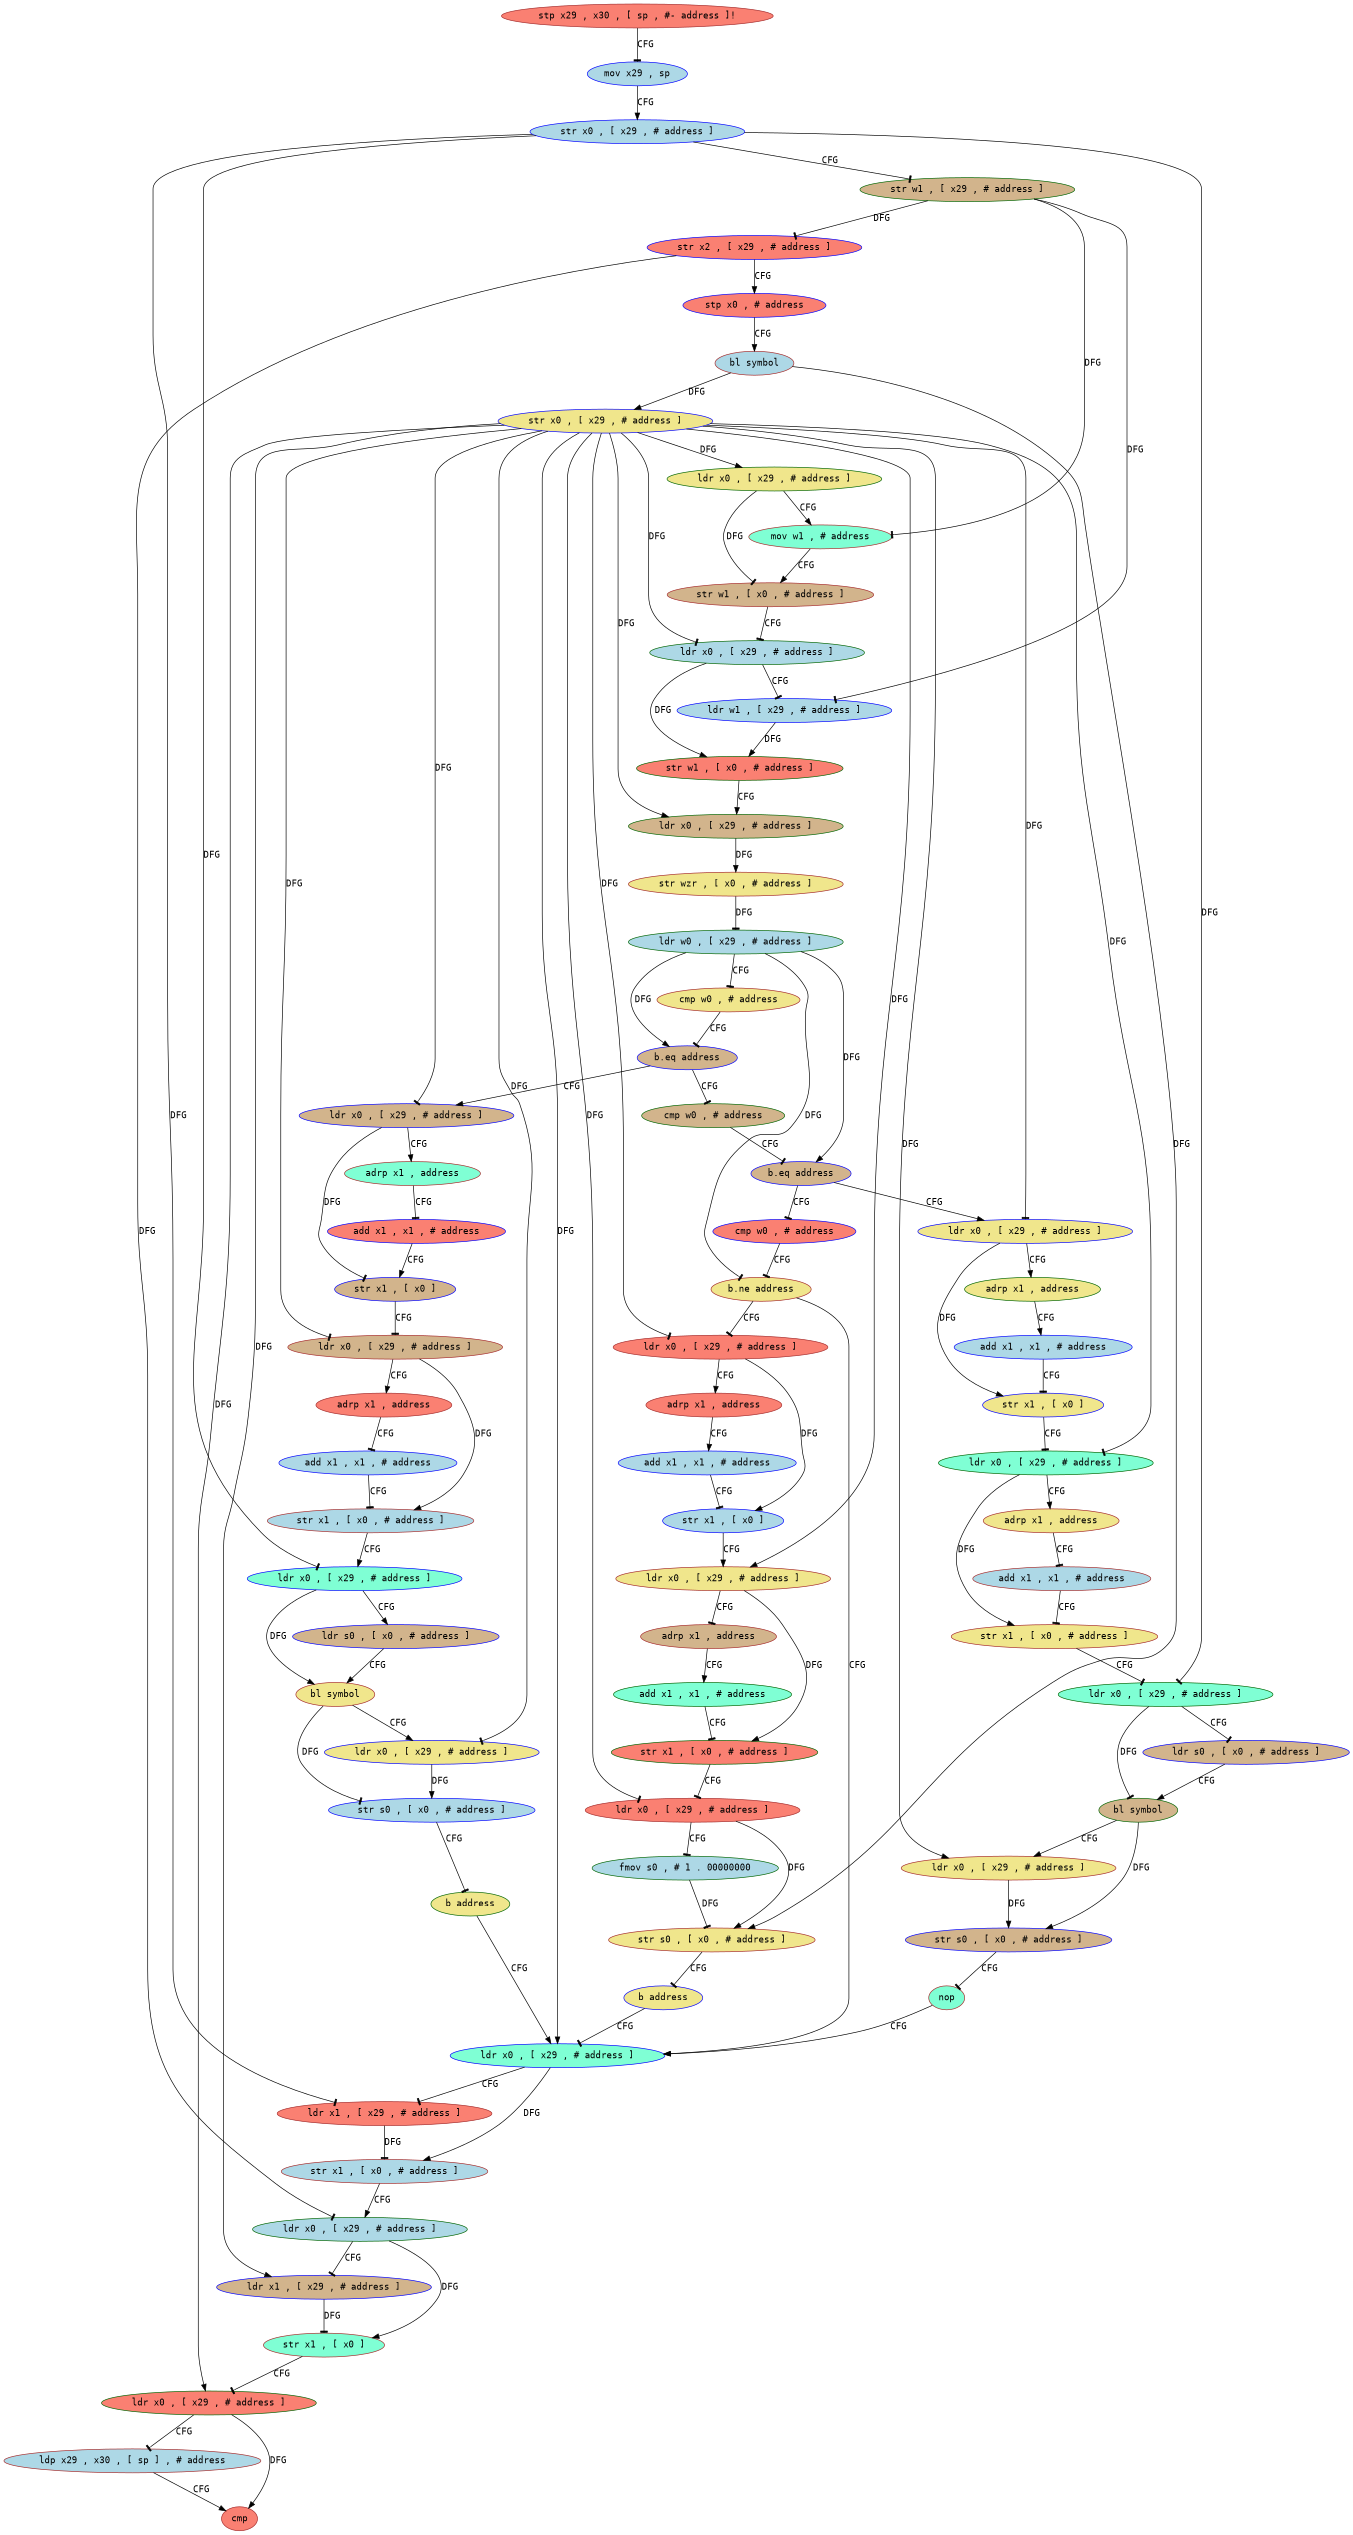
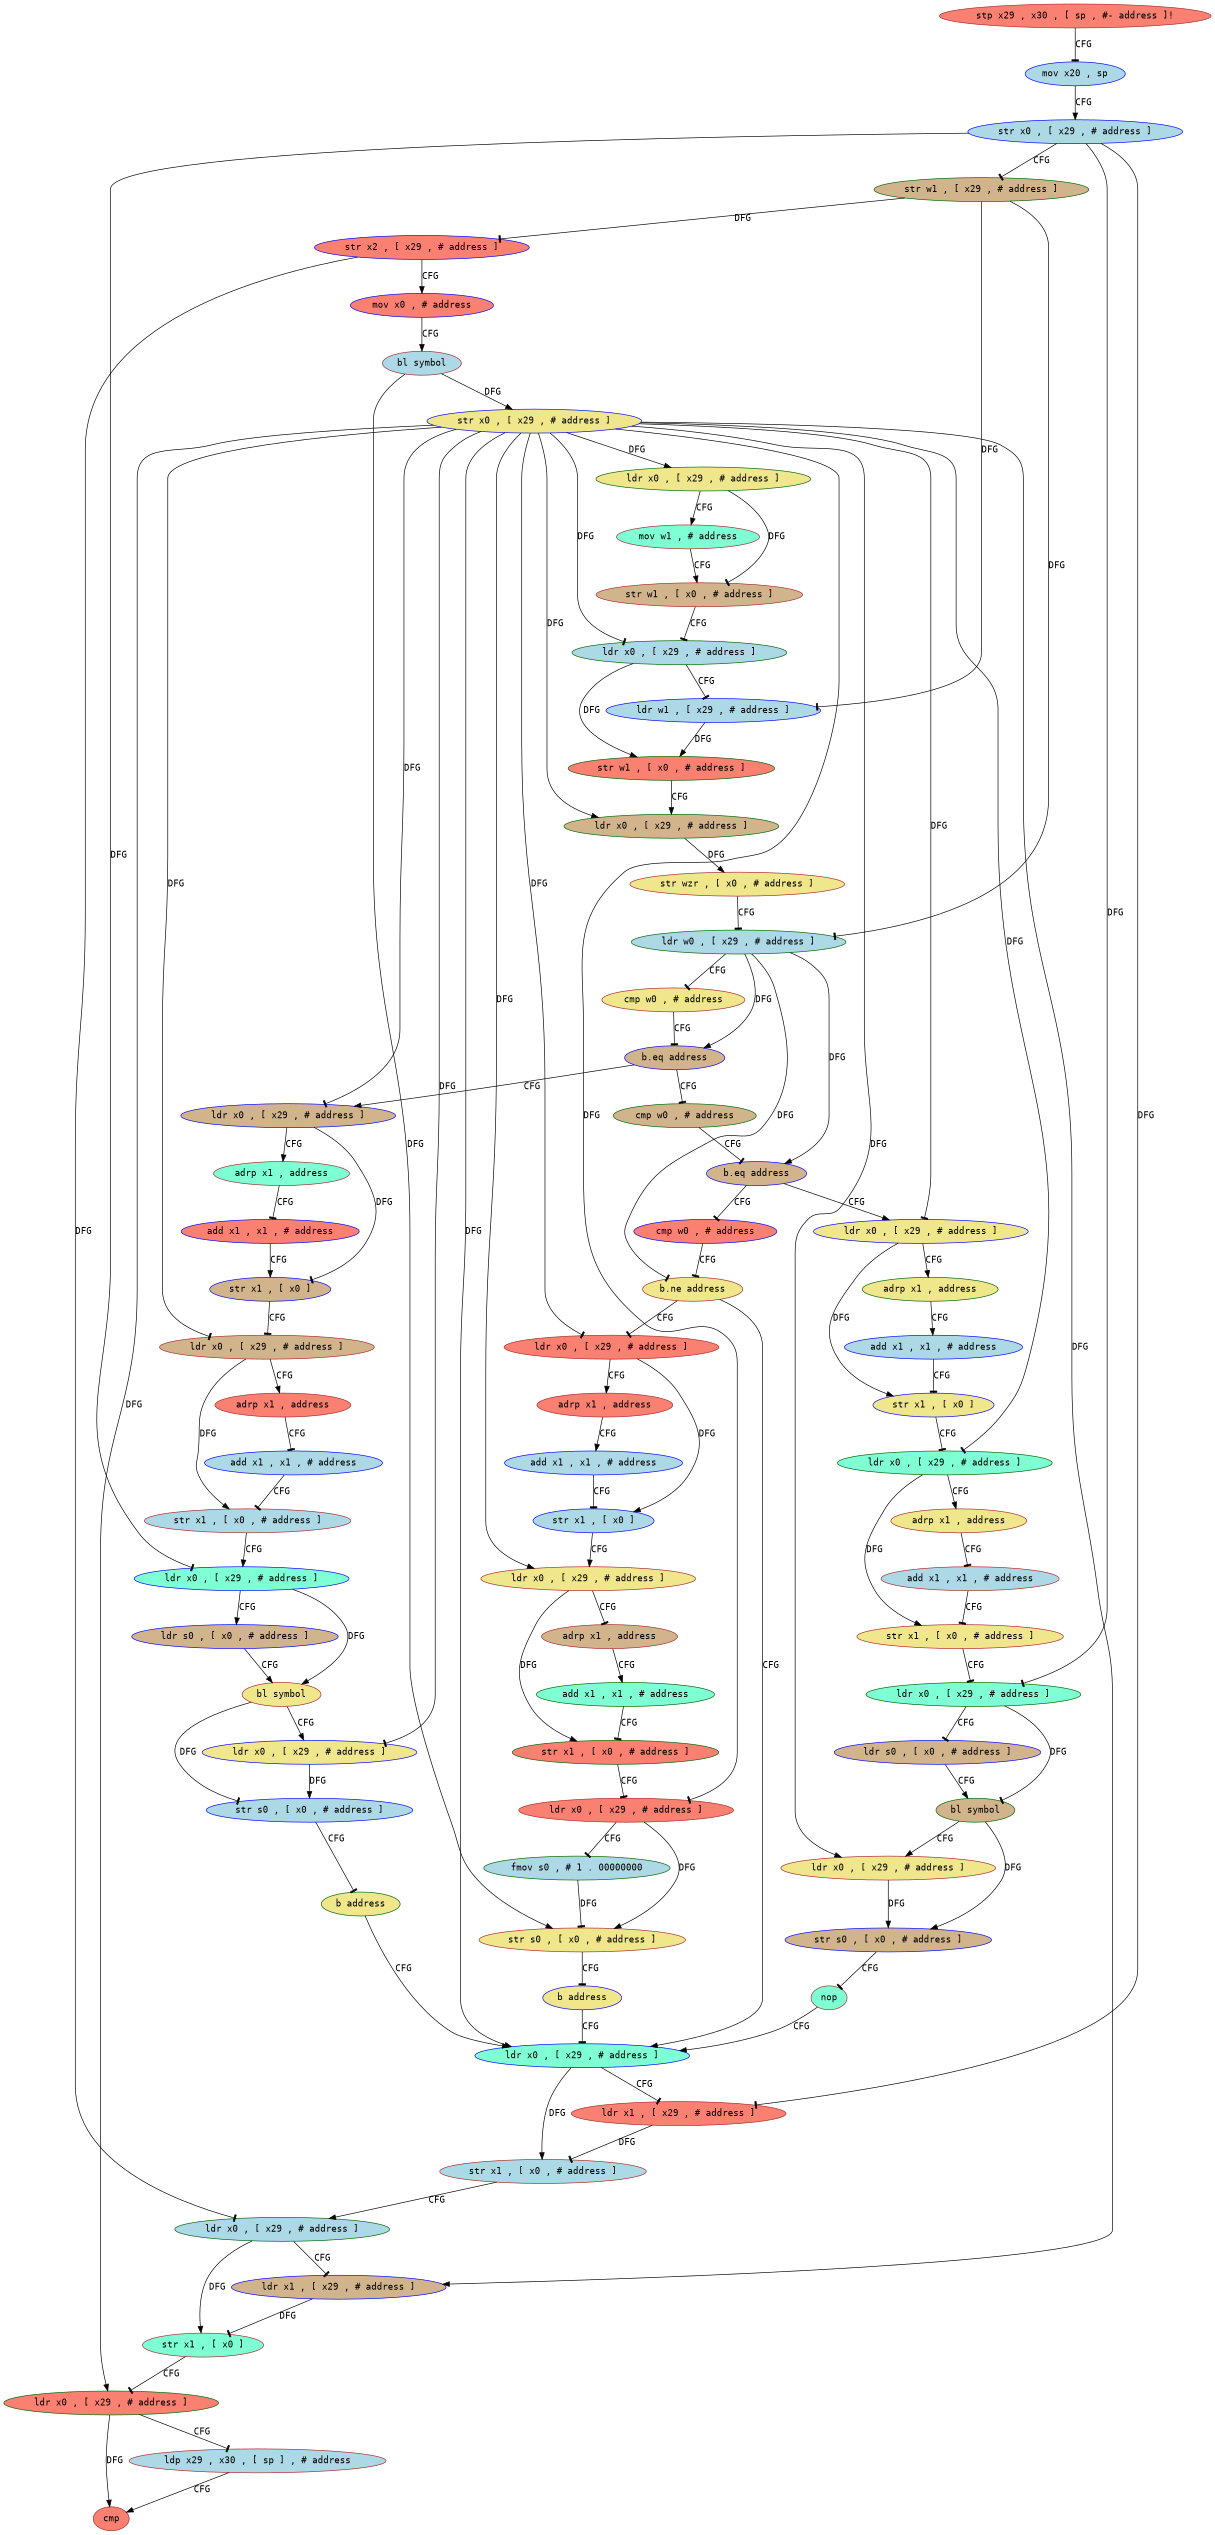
(637, 74) -> (1075, 74)
(754, 305) -> (422, 305)
(1084, 418) -> (1049, 629)
(744, 913) -> (746, 913)
